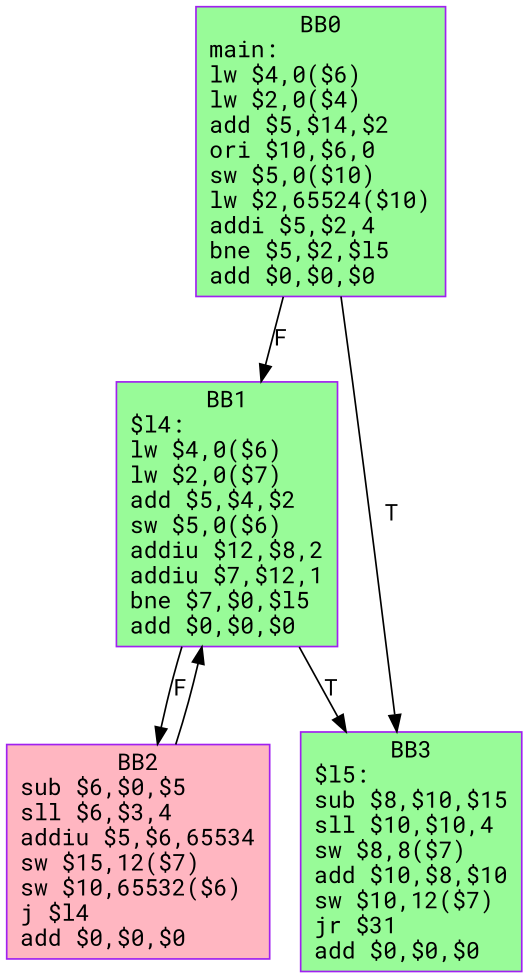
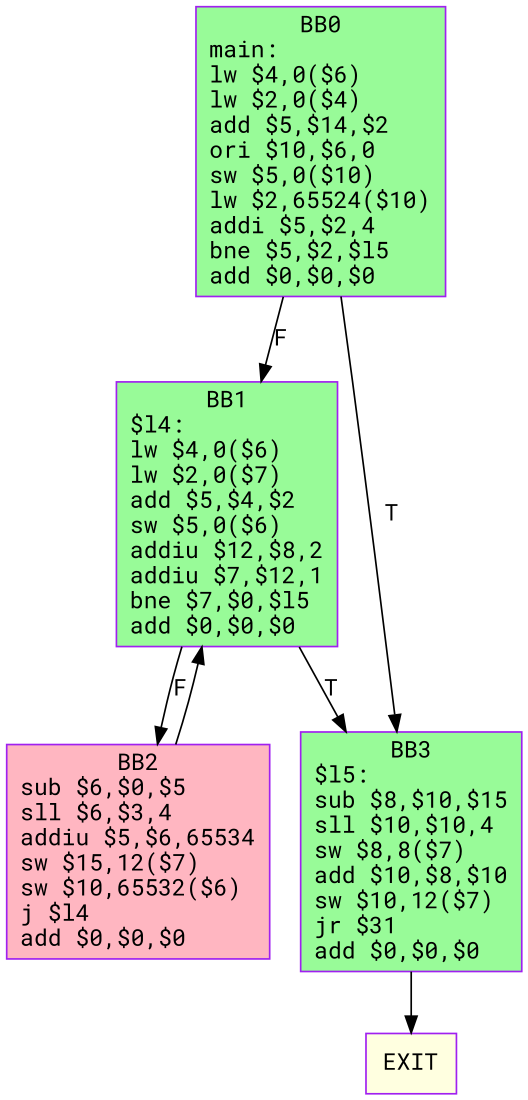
none -> (411, 1064)
